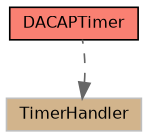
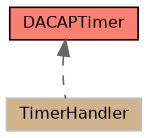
(85, 61) -> (63, 77)
